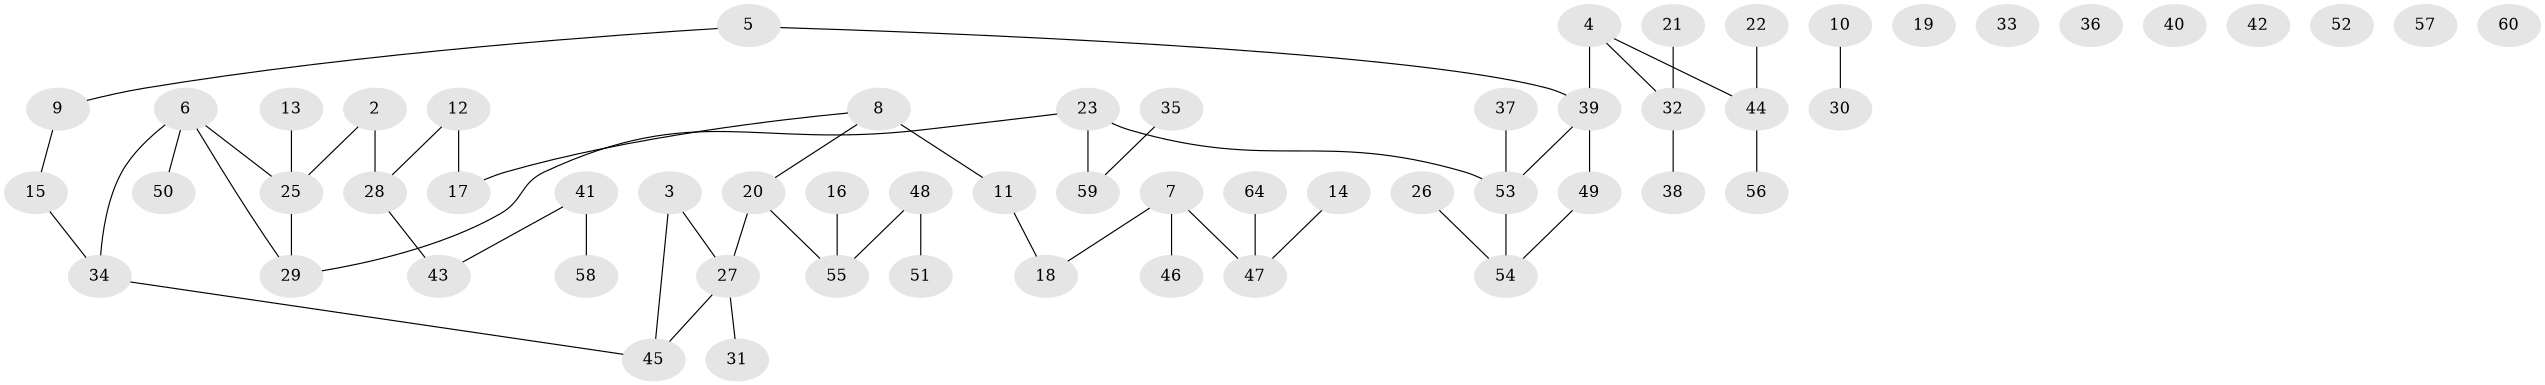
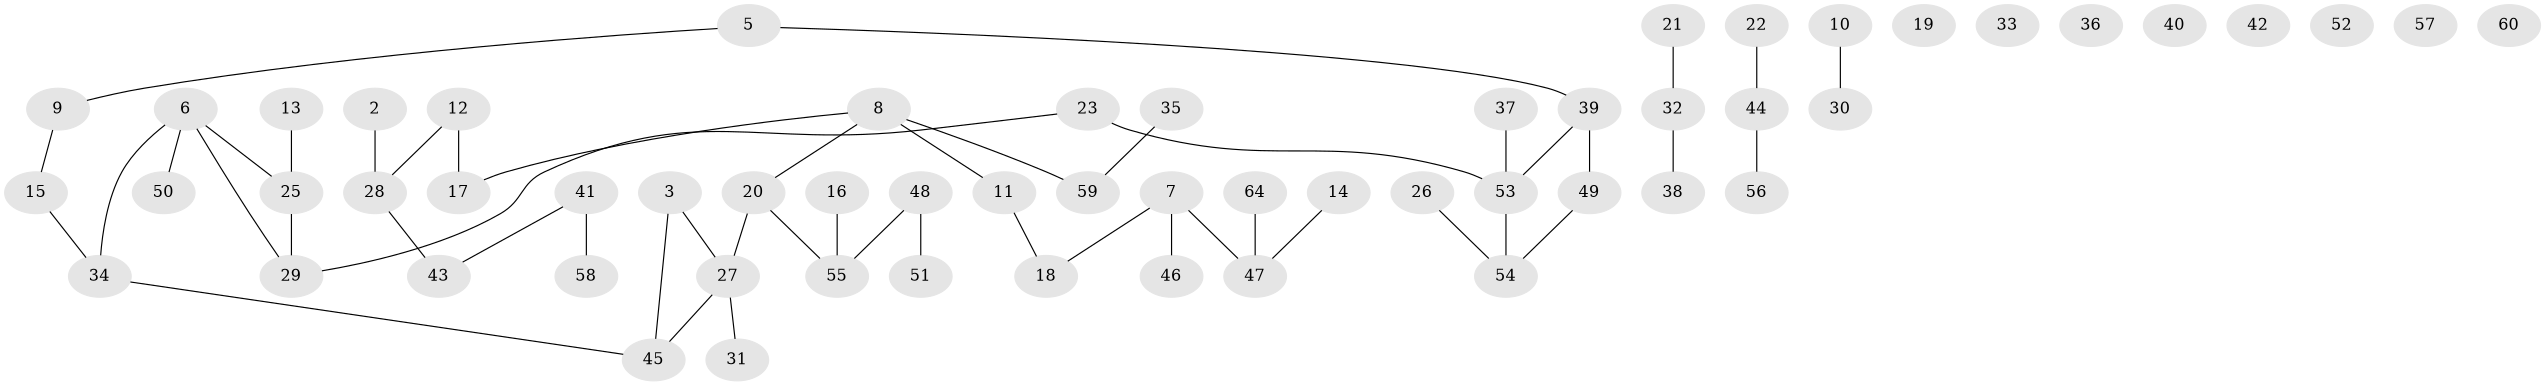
(1590, 26) -> none
(333, 151) -> none
(1088, 151) -> (986, 148)
